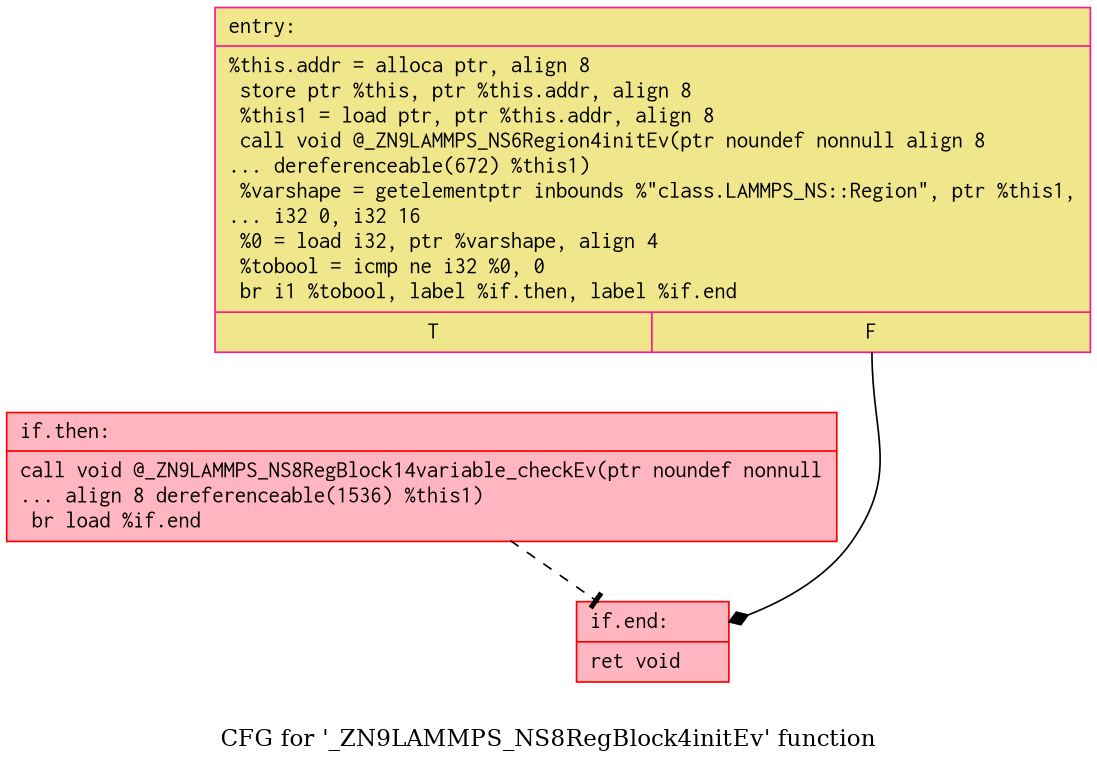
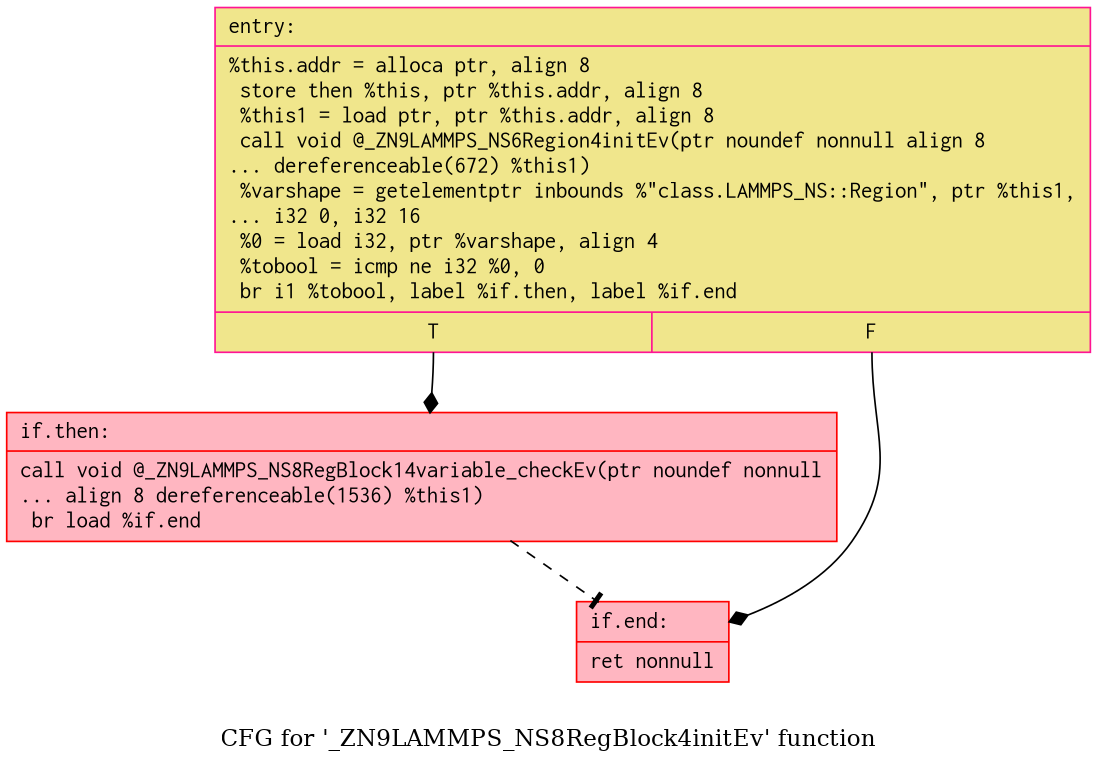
(460, 90) -> (466, 90)
none -> (433, 373)
(636, 661) -> (653, 661)
